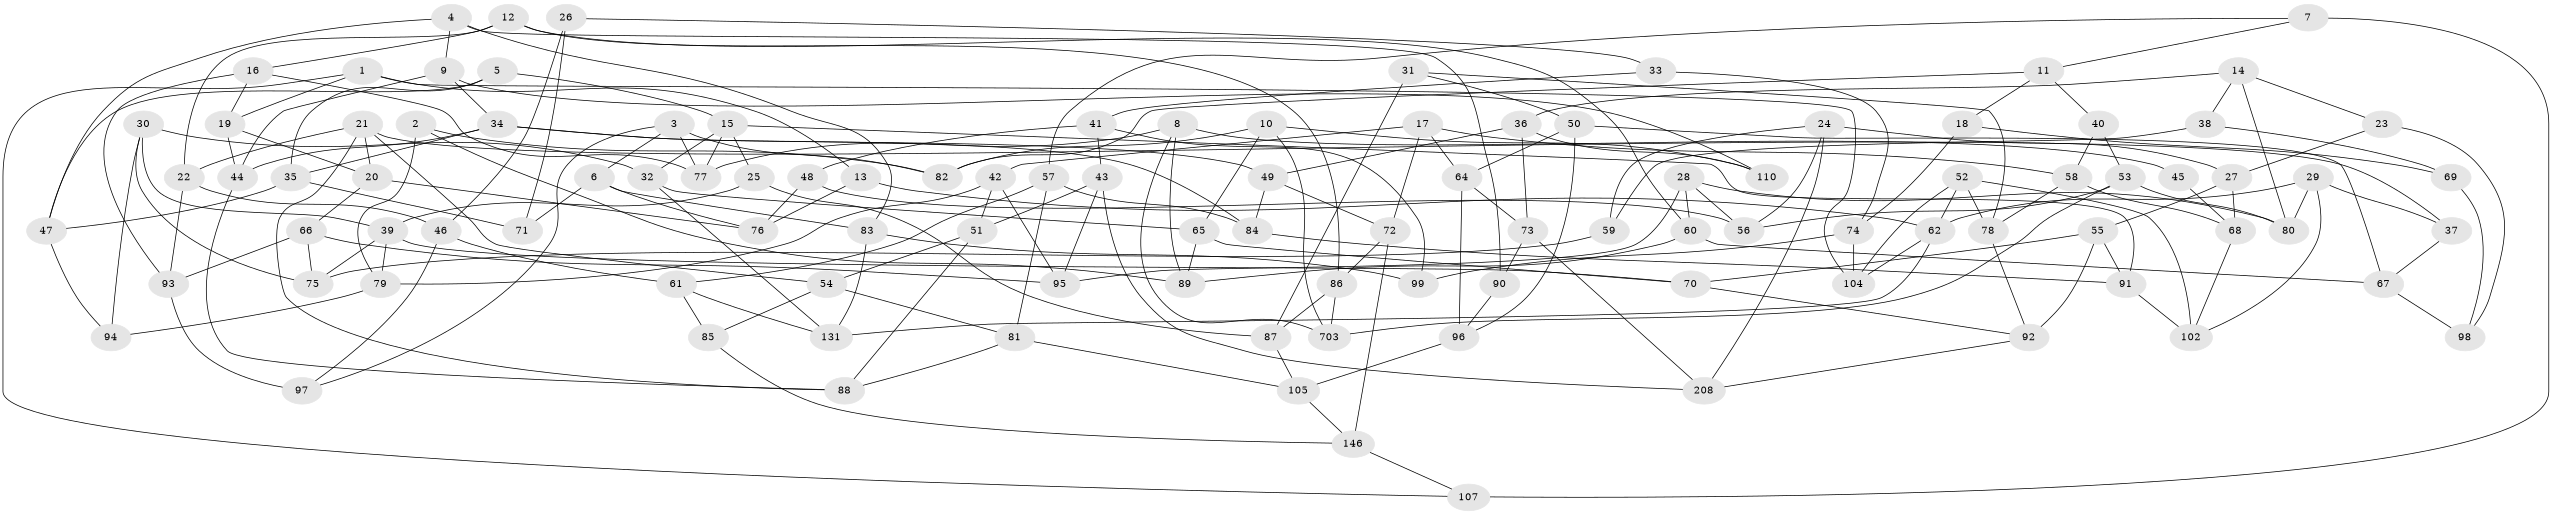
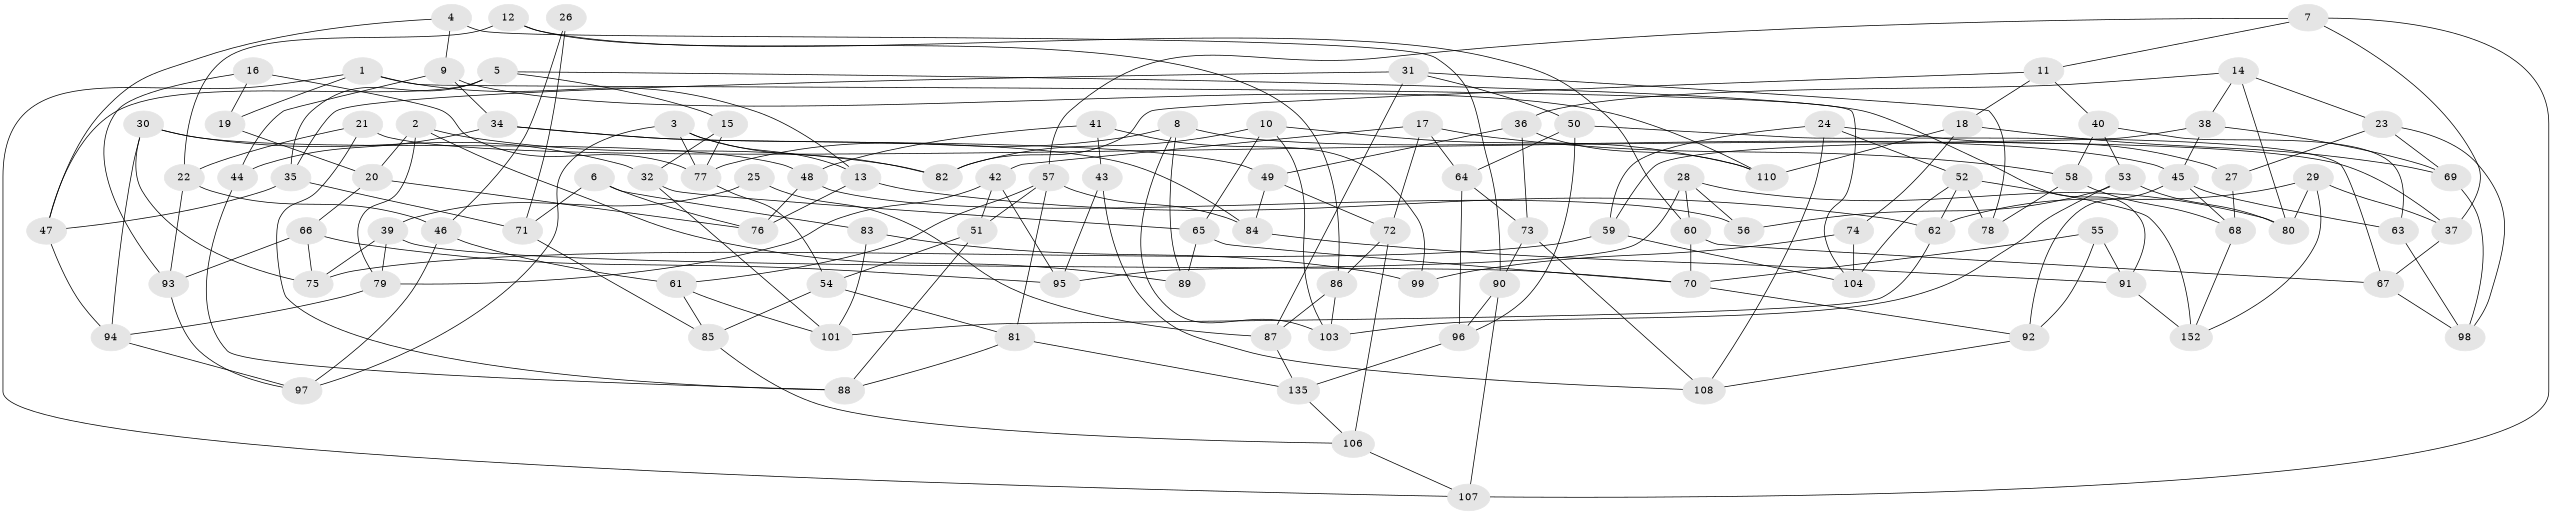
(383, 49) -> none
(1656, 71) -> none
(702, 82) -> none
none -> (2434, 104)
(642, 146) -> (768, 151)
(399, 150) -> (828, 82)
none -> (1869, 150)
(231, 151) -> none
(368, 151) -> (394, 151)
(741, 151) -> none
none -> (2417, 151)
none -> (2191, 153)
(1471, 154) -> (1370, 85)
(1799, 186) -> (1894, 151)
(1055, 200) -> (1023, 197)
(2156, 210) -> none
(234, 211) -> (478, 146)
none -> (2398, 231)
(523, 249) -> (772, 208)
(1905, 251) -> (1731, 258)
(1441, 266) -> (1691, 258)
none -> (616, 284)
(2009, 284) -> (2066, 224)
(831, 338) -> (831, 338)
(1330, 338) -> (1330, 338)
(2191, 338) -> (2191, 338)
none -> (207, 364)
(1298, 391) -> (1298, 391)
none -> (1484, 391)
(1704, 391) -> (1704, 391)
(1353, 444) -> (1353, 444)
